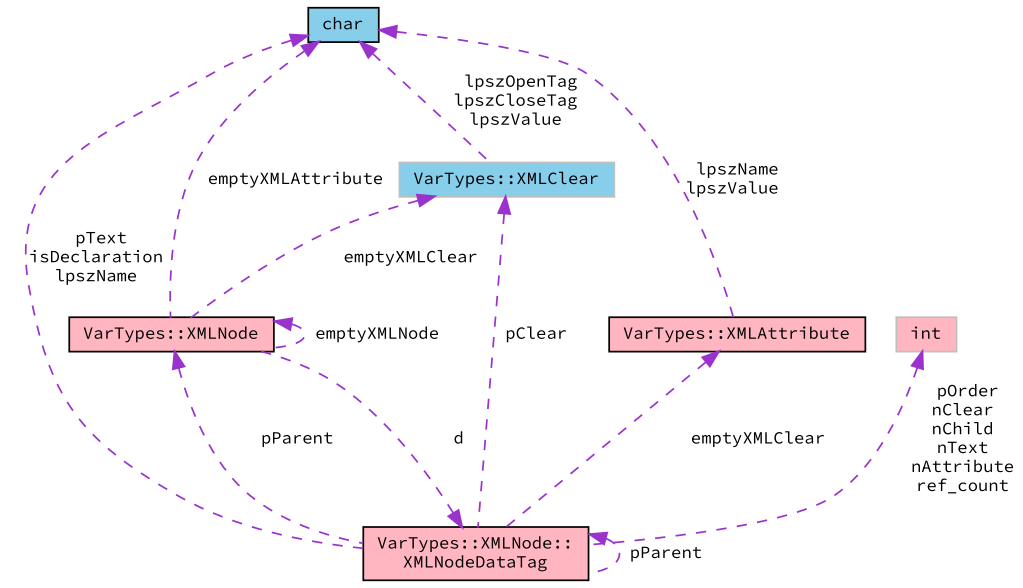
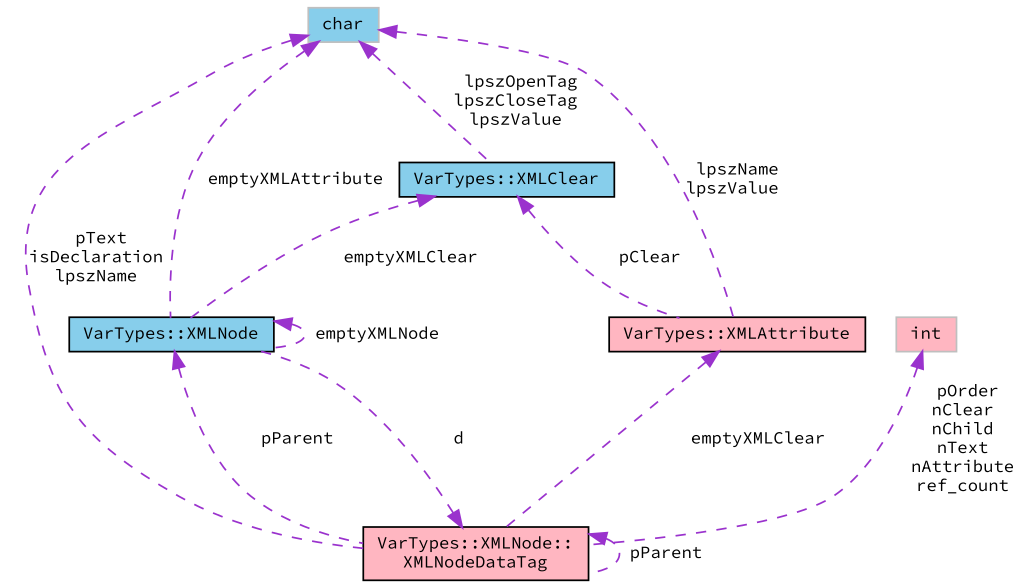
(344, 25) -> (344, 25)
(507, 180) -> (507, 180)
(172, 334) -> (172, 334)
(491, 371) -> (595, 277)
